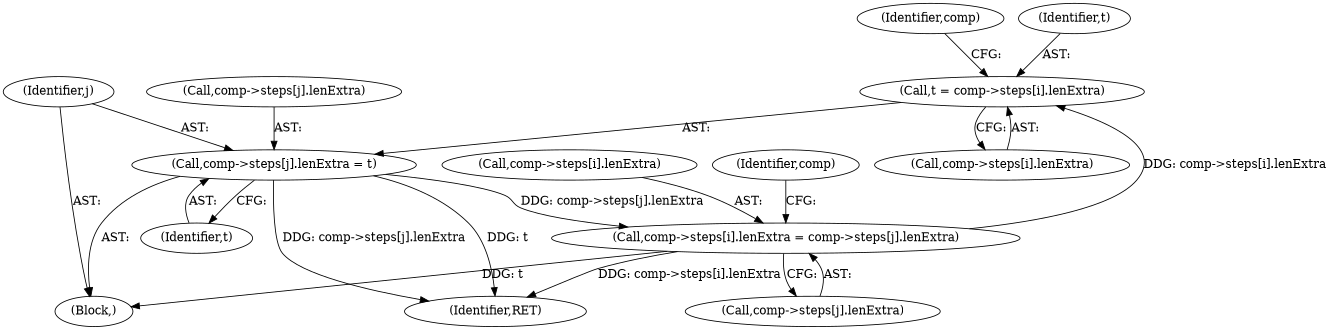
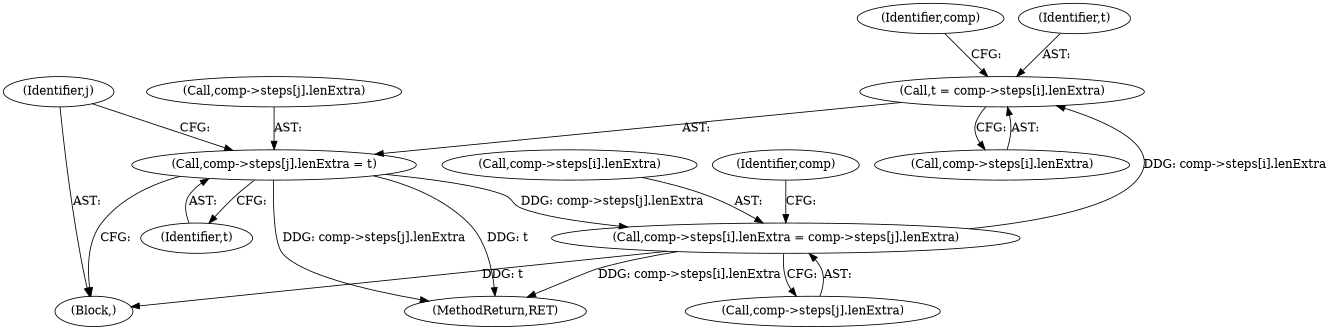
(197, 128) -> (197, 128)
(118, 238) -> (118, 238)
(495, 311) -> (495, 311)
